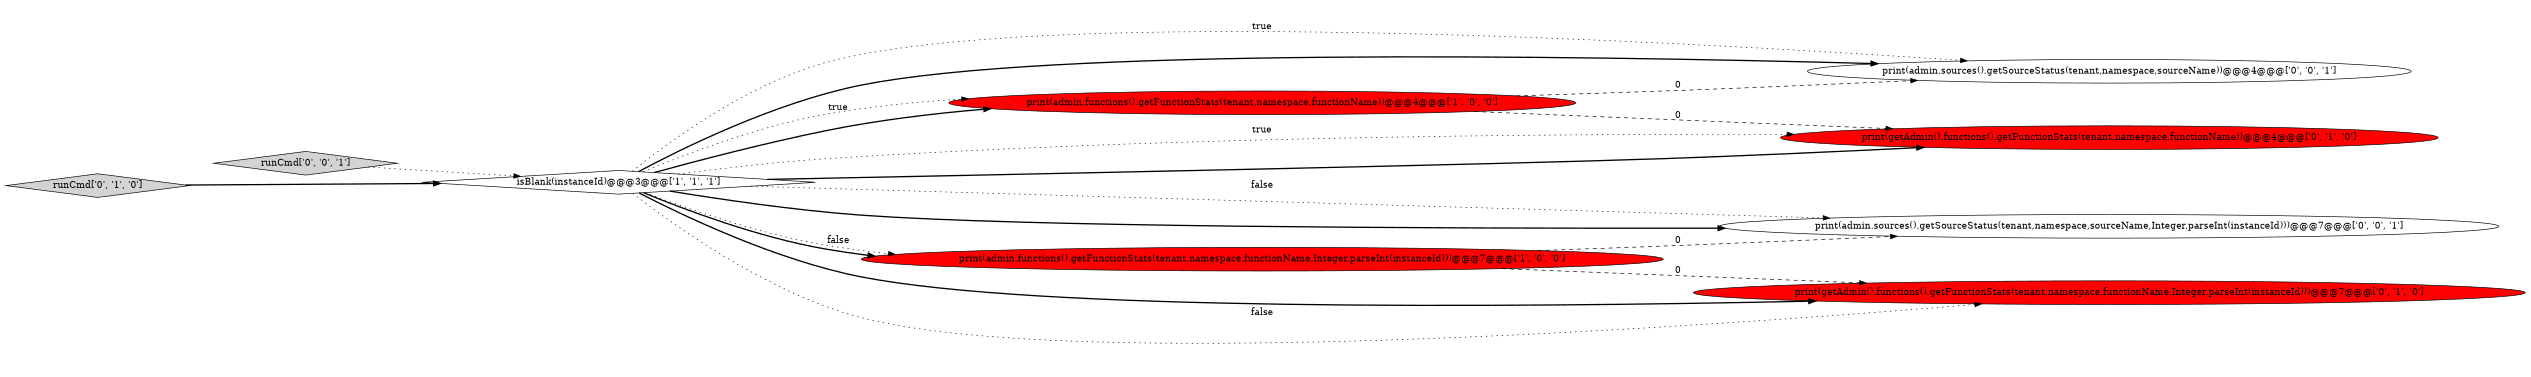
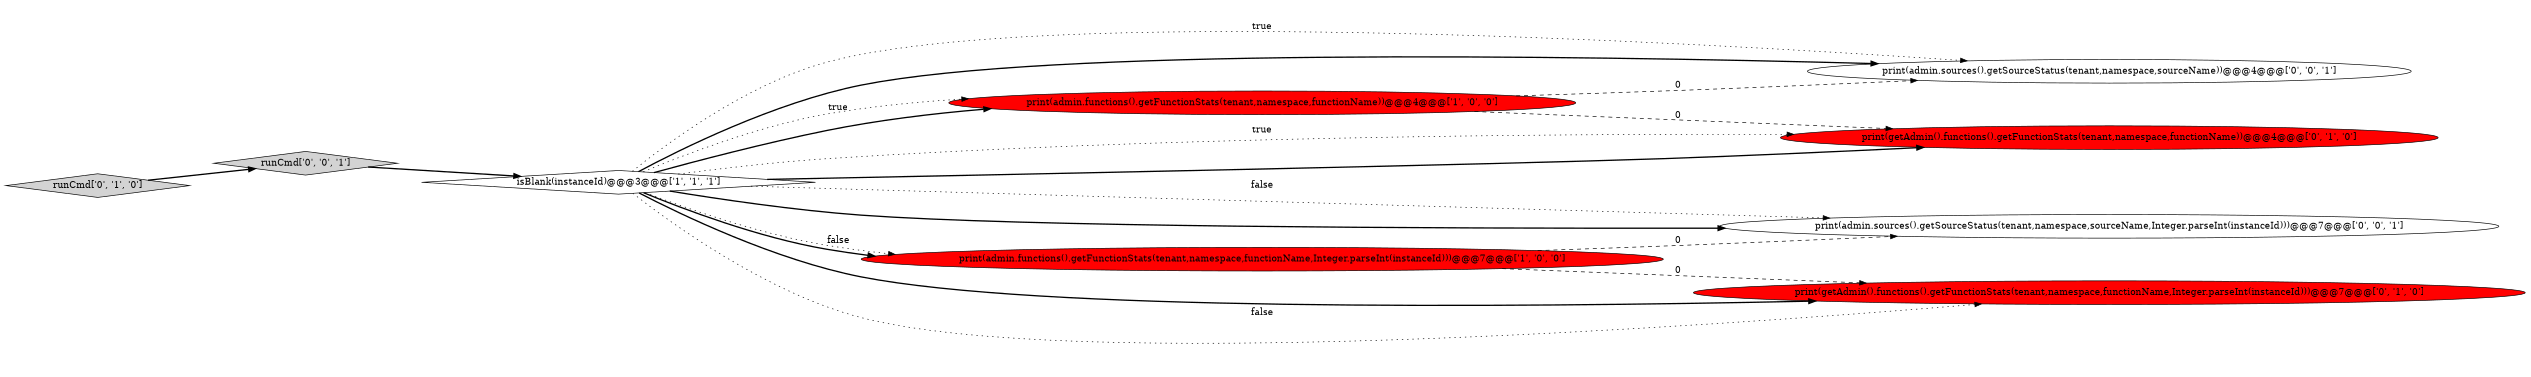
(441, 171) -> (441, 171)
(310, 184) -> (198, 175)
